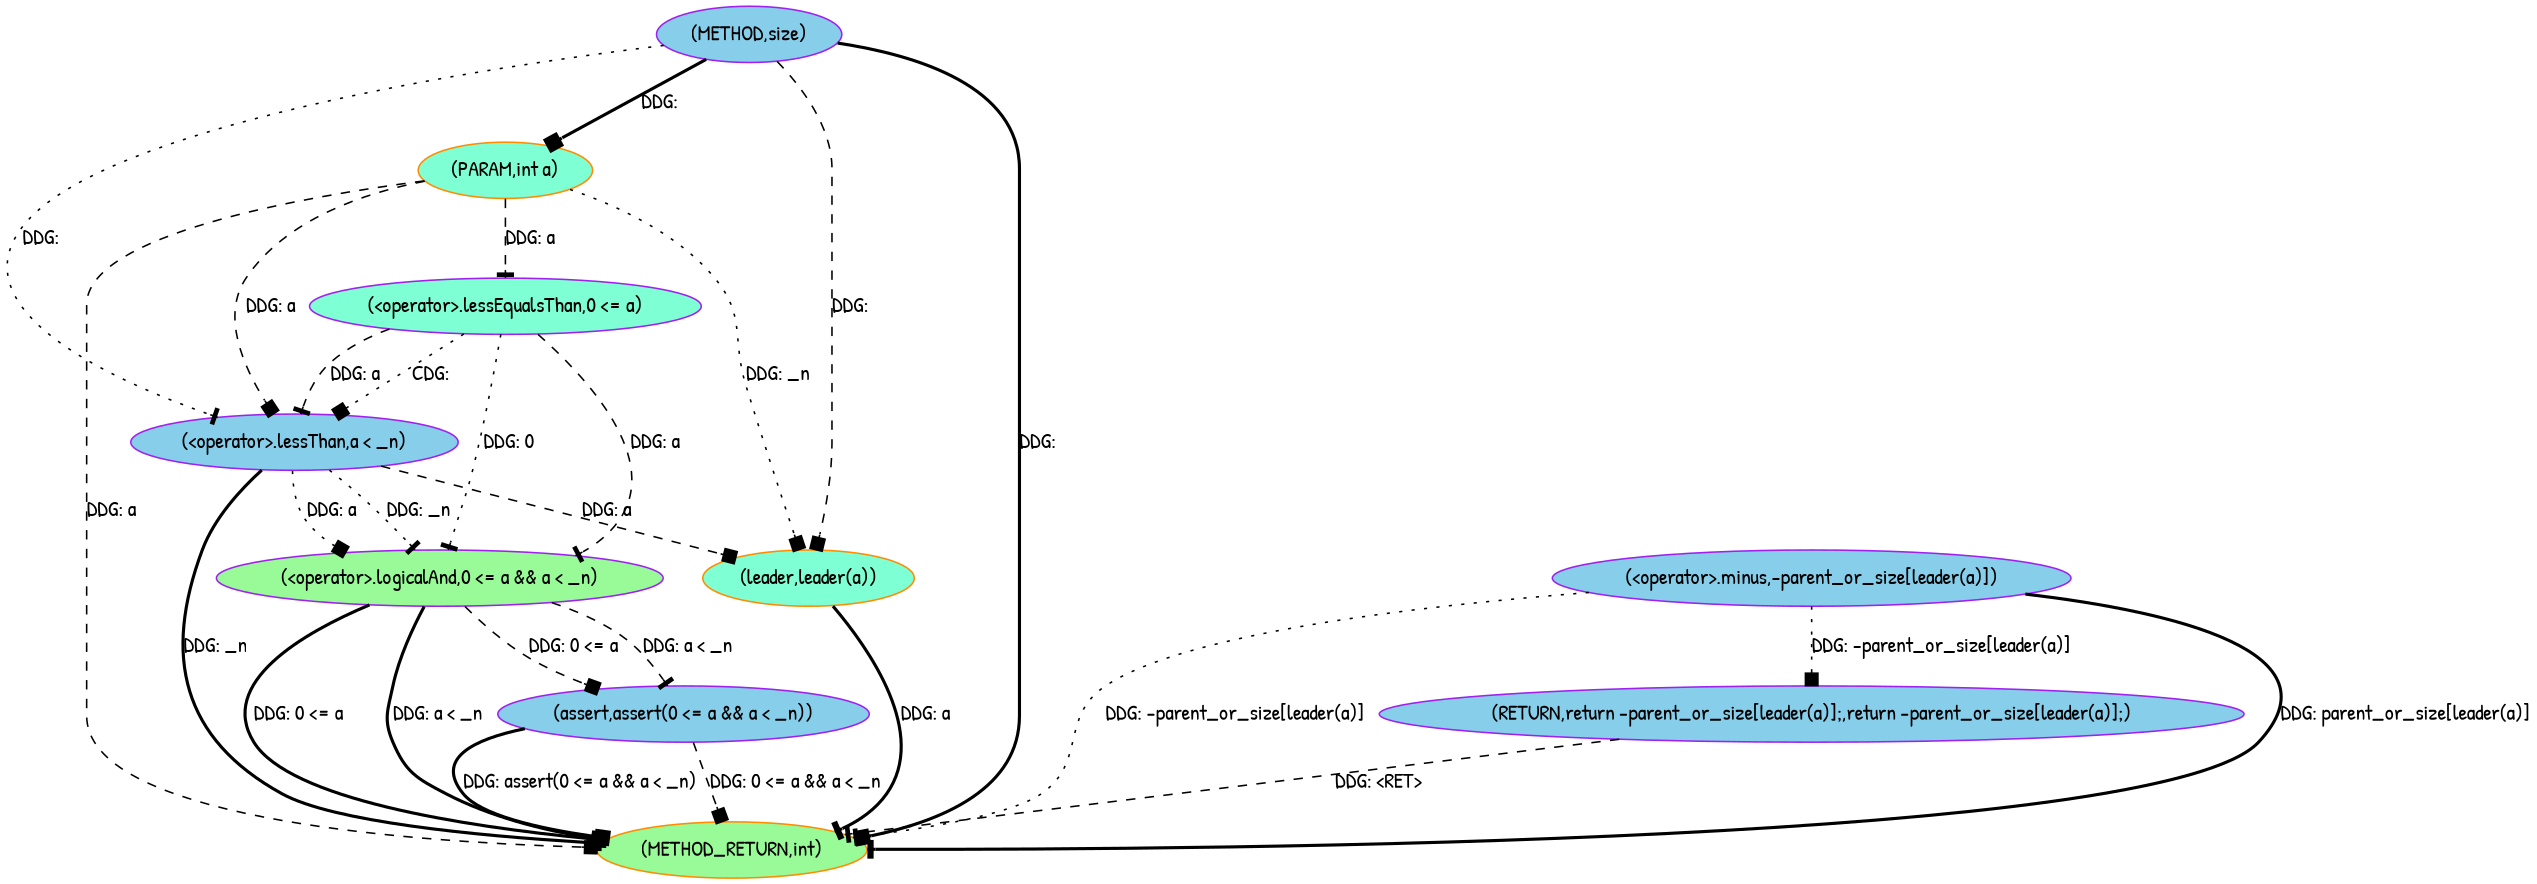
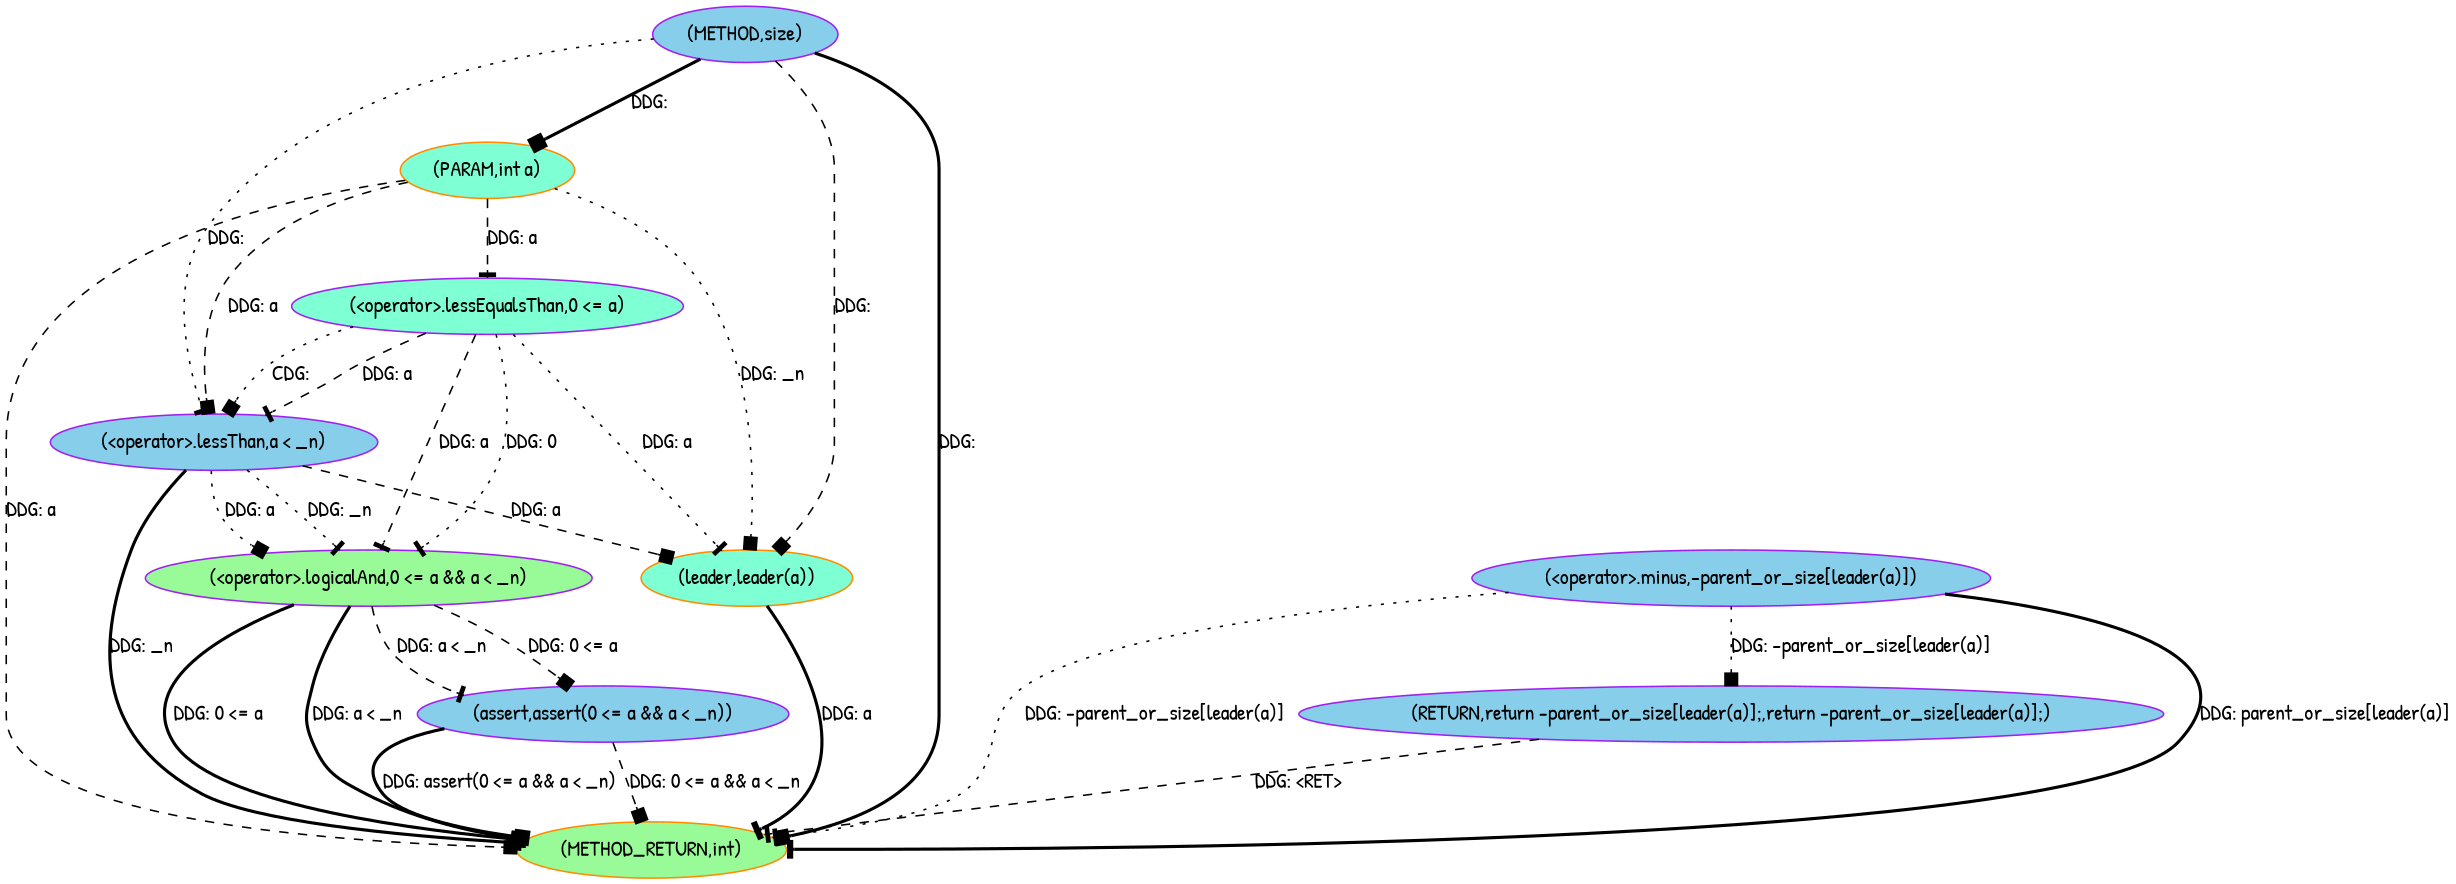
none -> (615, 440)
